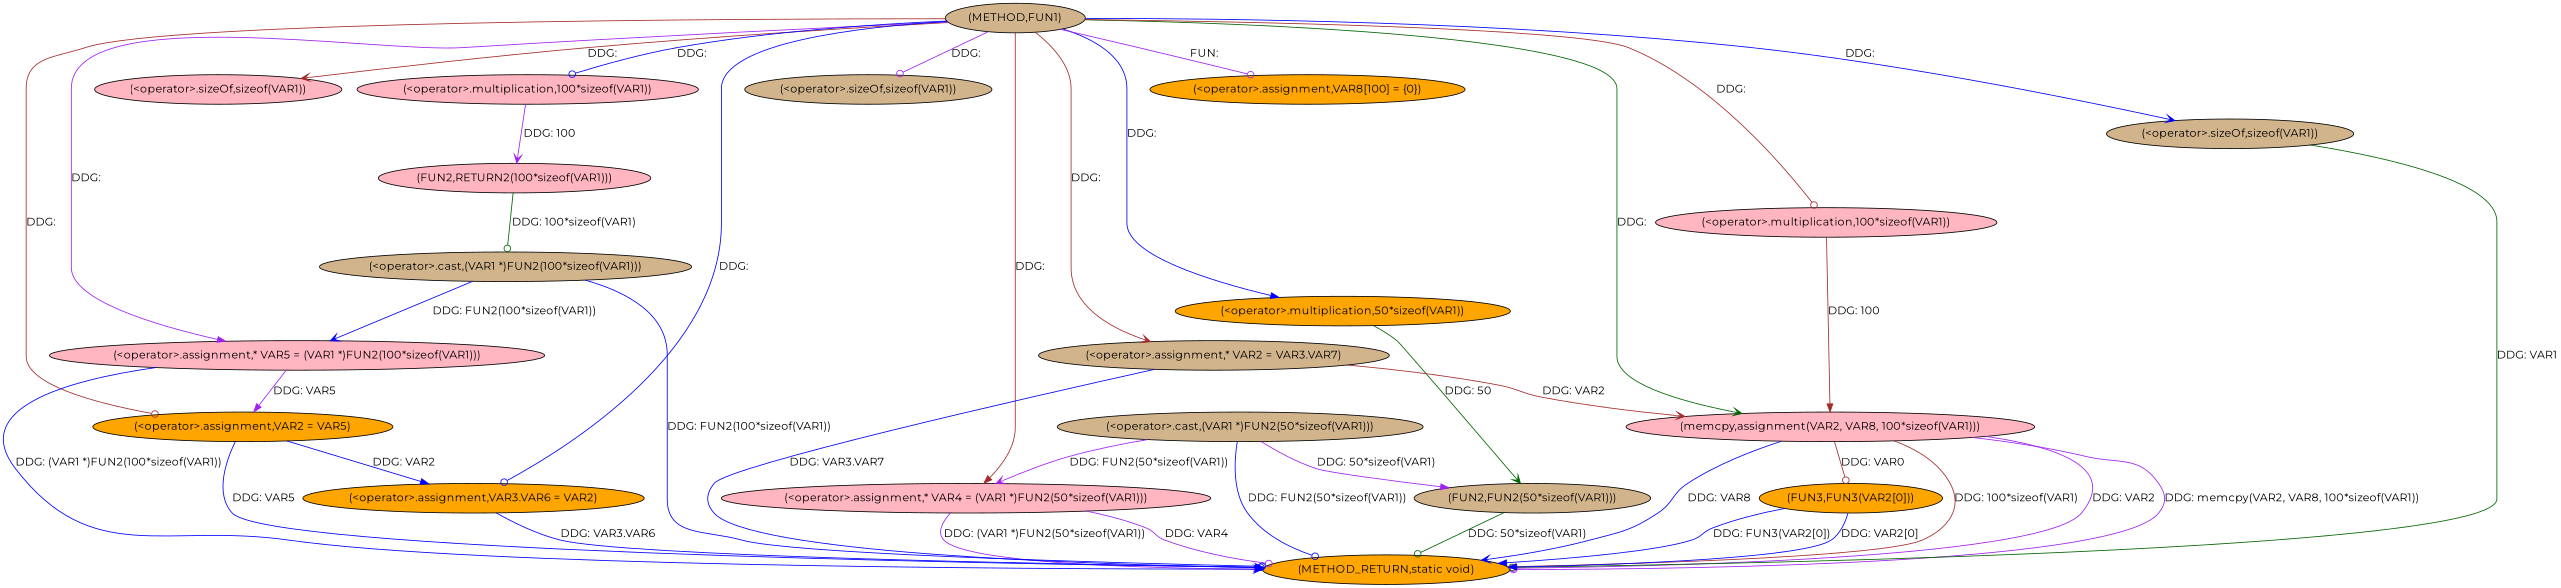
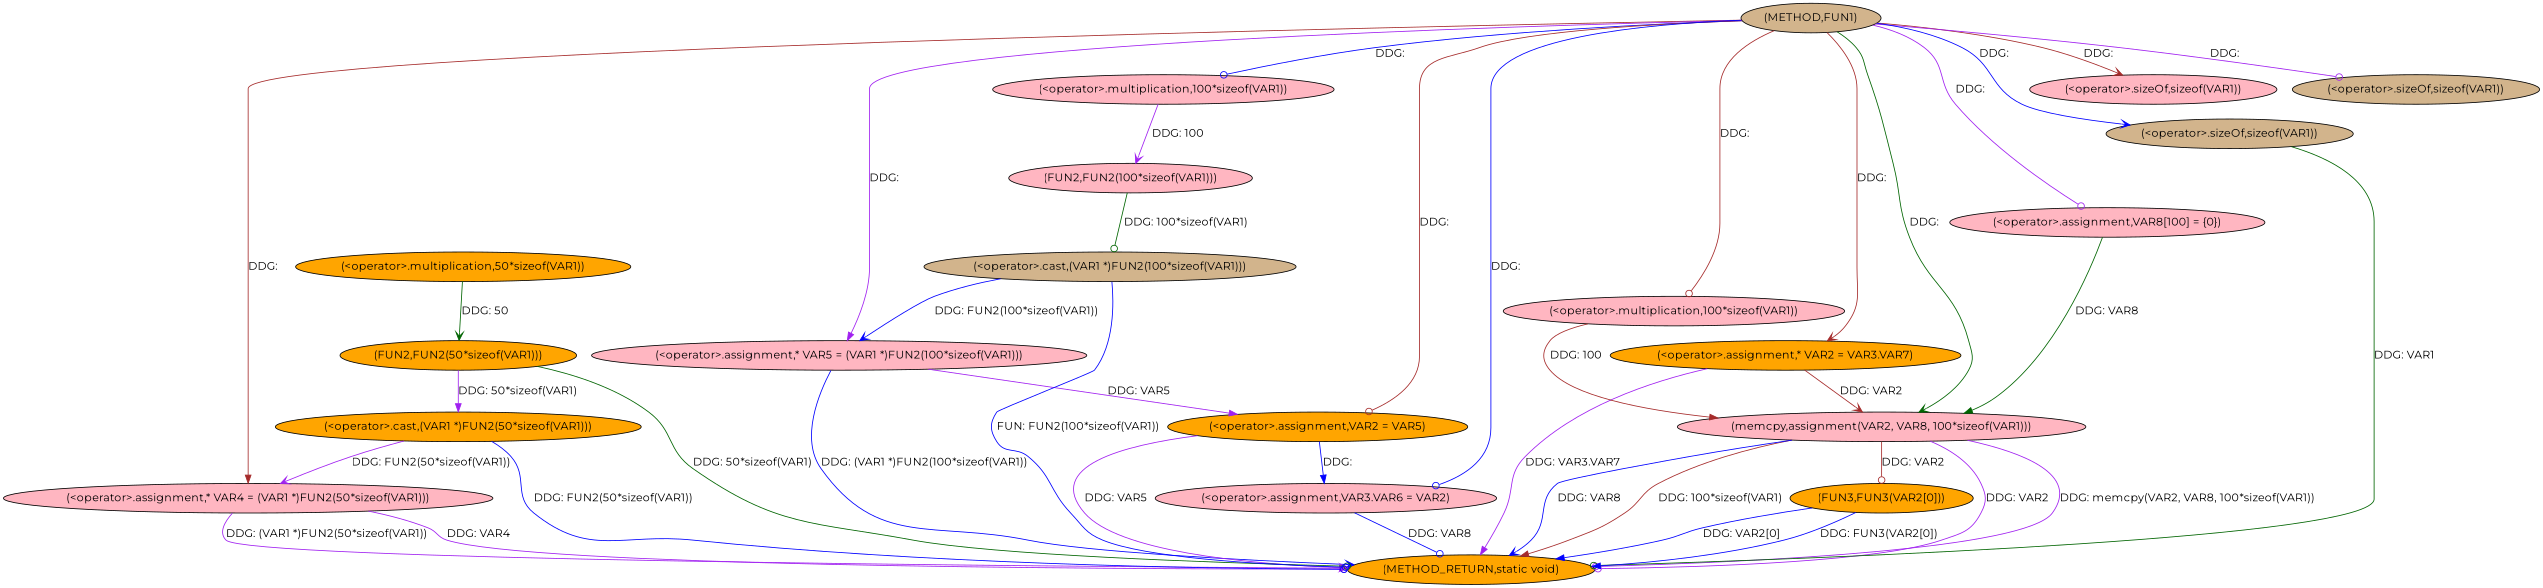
(1206, 54) -> (1972, 89)
(1308, 89) -> (2107, 222)
(515, 178) -> (1131, 178)
(1127, 193) -> none
none -> (2053, 336)
(1214, 355) -> (1786, 355)
(749, 427) -> (1078, 427)
(1240, 427) -> (458, 427)
(404, 463) -> (1339, 463)
(1873, 463) -> (1913, 463)
(1348, 475) -> (458, 387)
(474, 498) -> (1326, 498)
(1532, 498) -> (458, 355)
(740, 527) -> (1566, 424)
(608, 534) -> (1440, 534)
(594, 550) -> (1126, 537)
